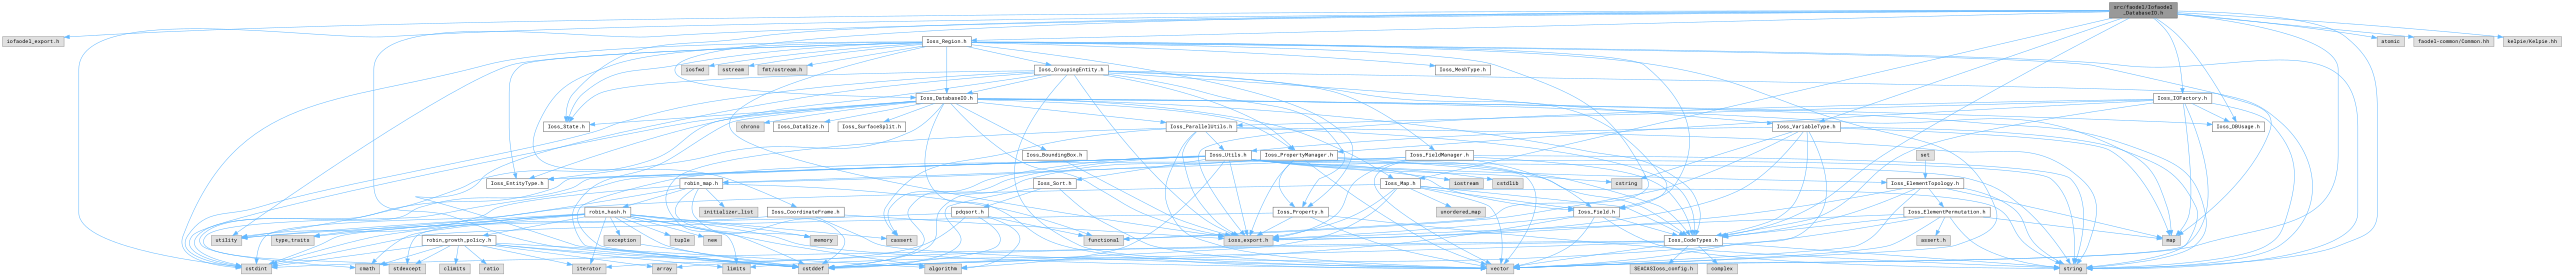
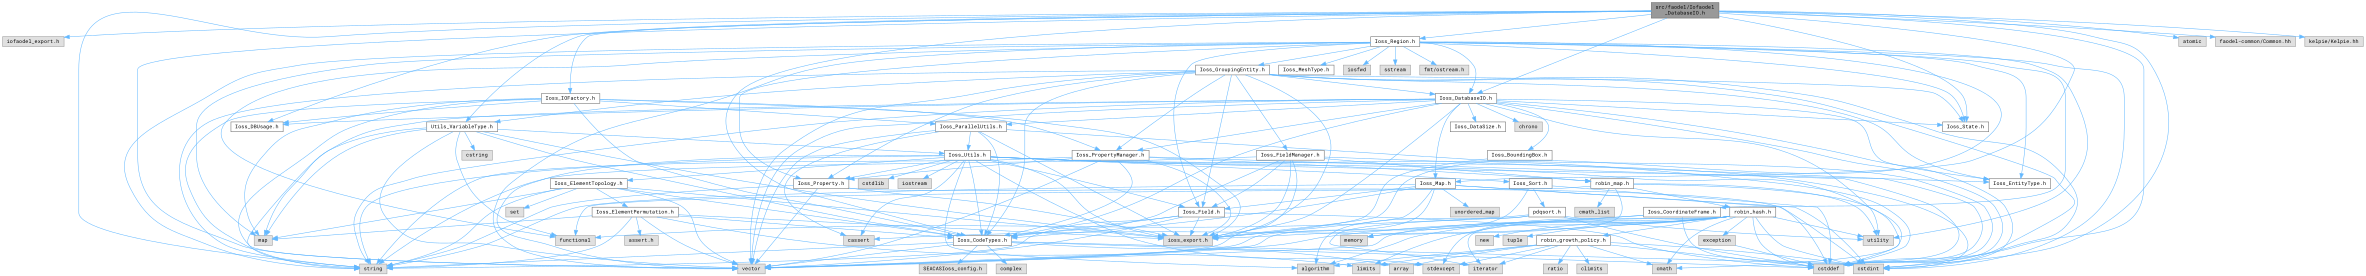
none -> (1055, 99)
(872, 127) -> none
(1807, 127) -> (462, 127)
(1707, 137) -> none
(1925, 169) -> (553, 197)
(1429, 172) -> (897, 169)
(729, 212) -> (1595, 212)
(293, 241) -> none
